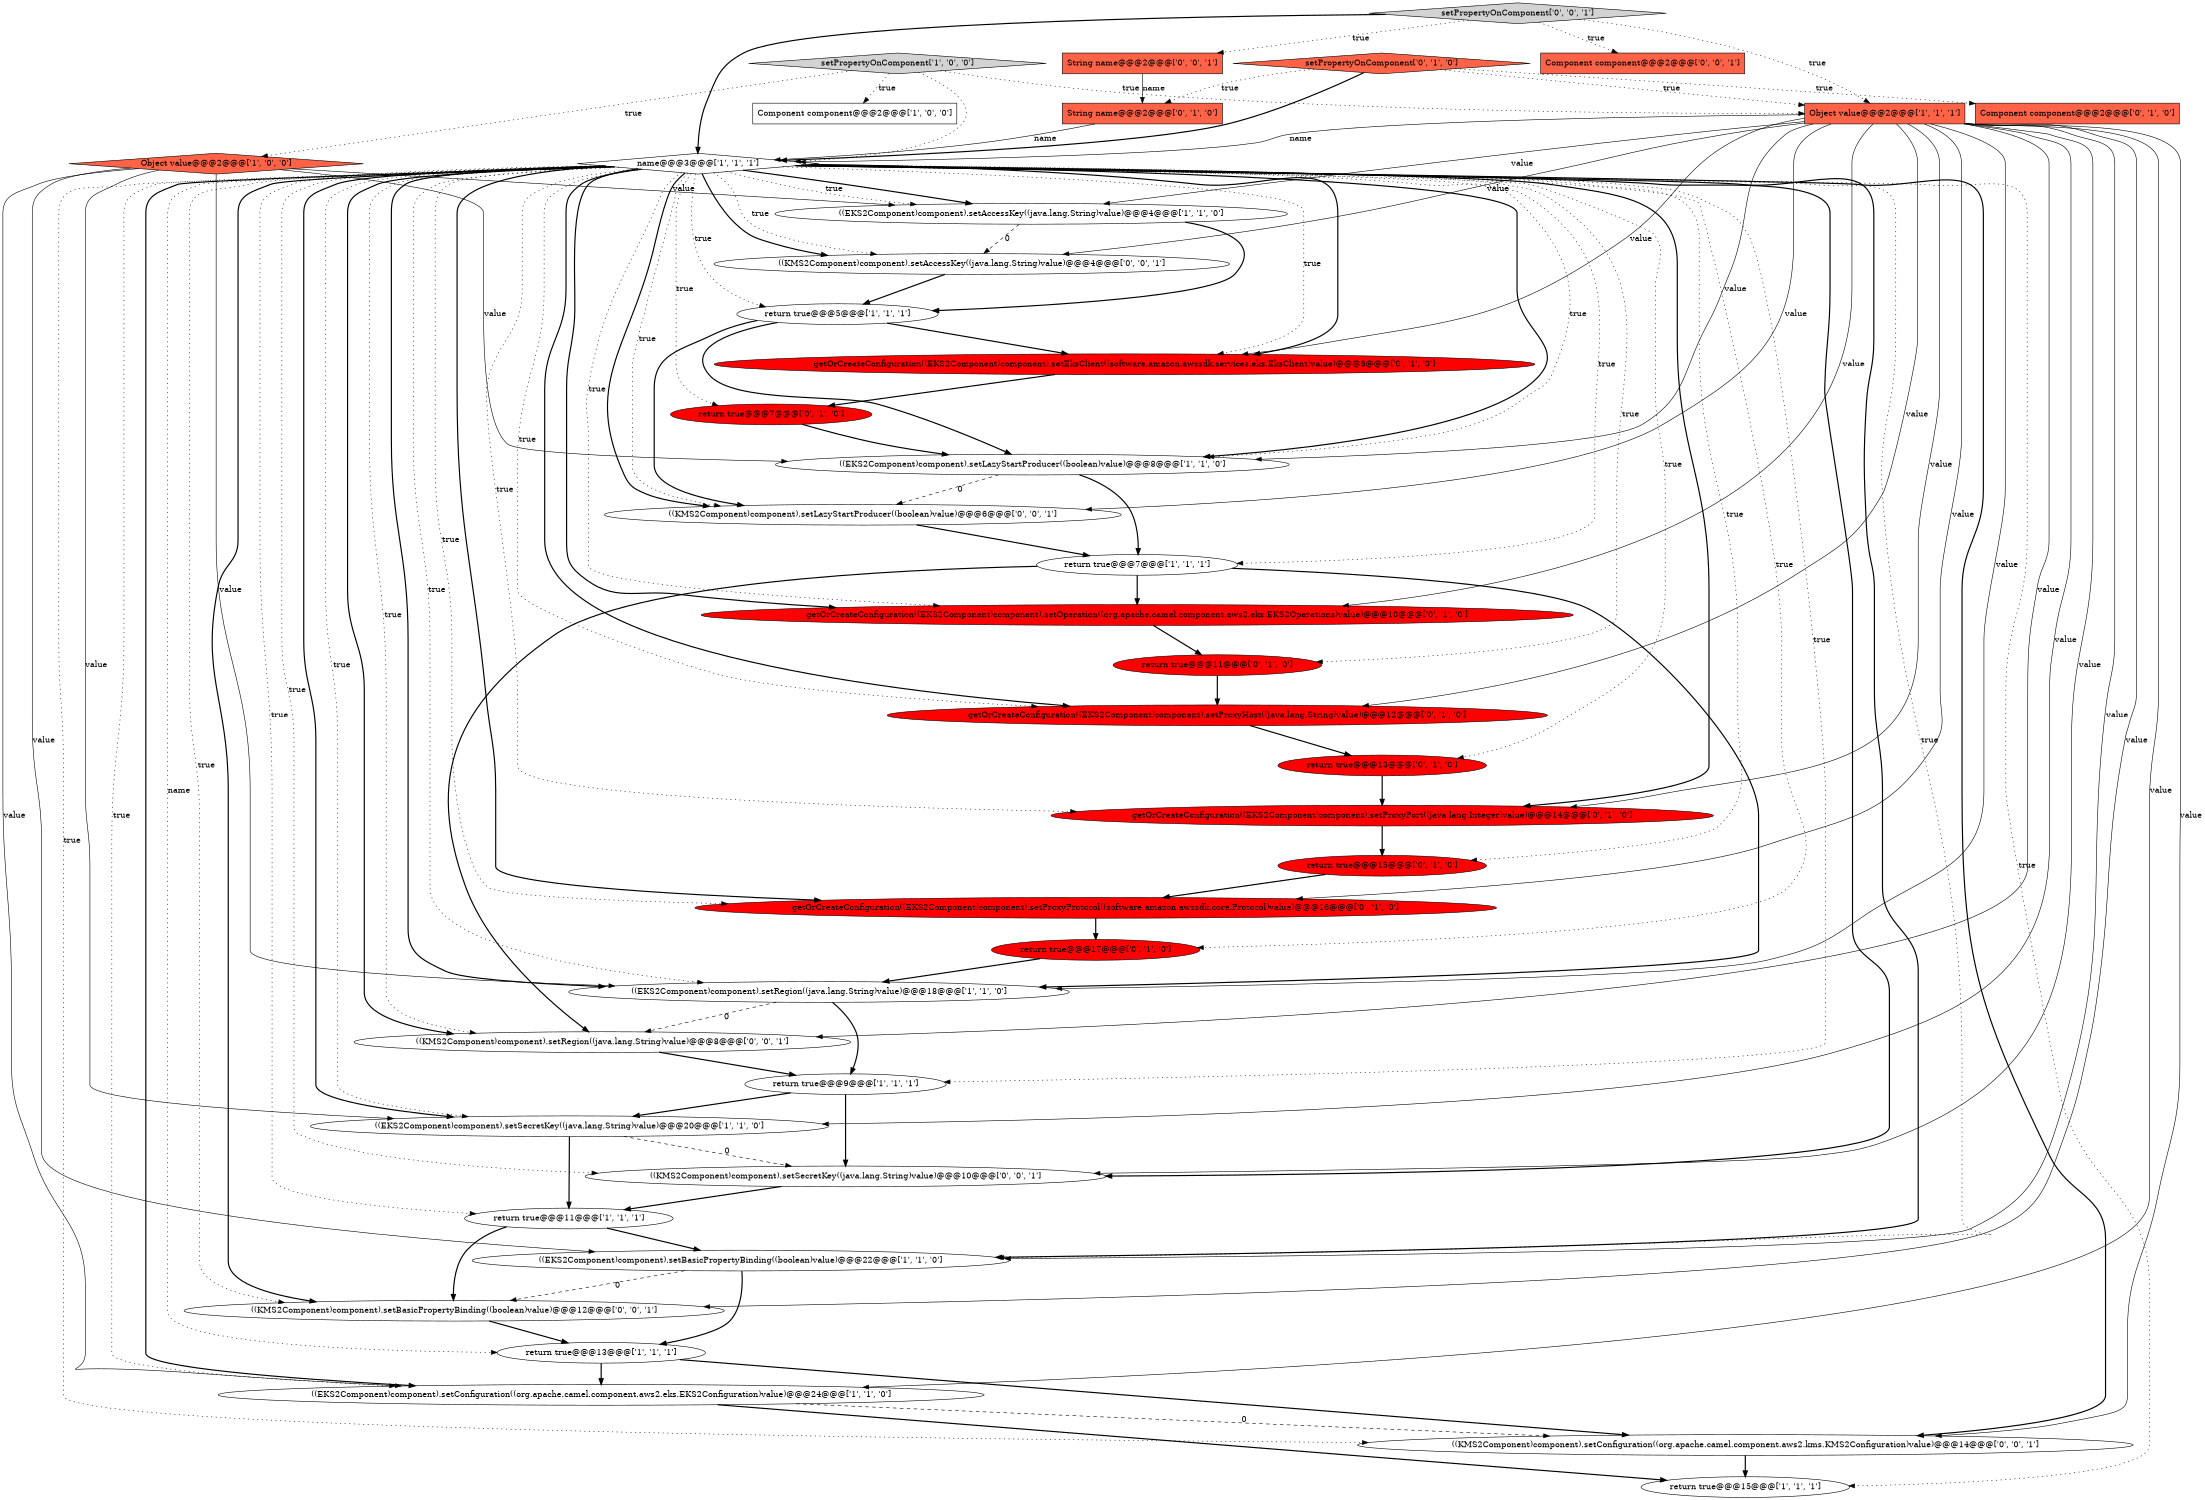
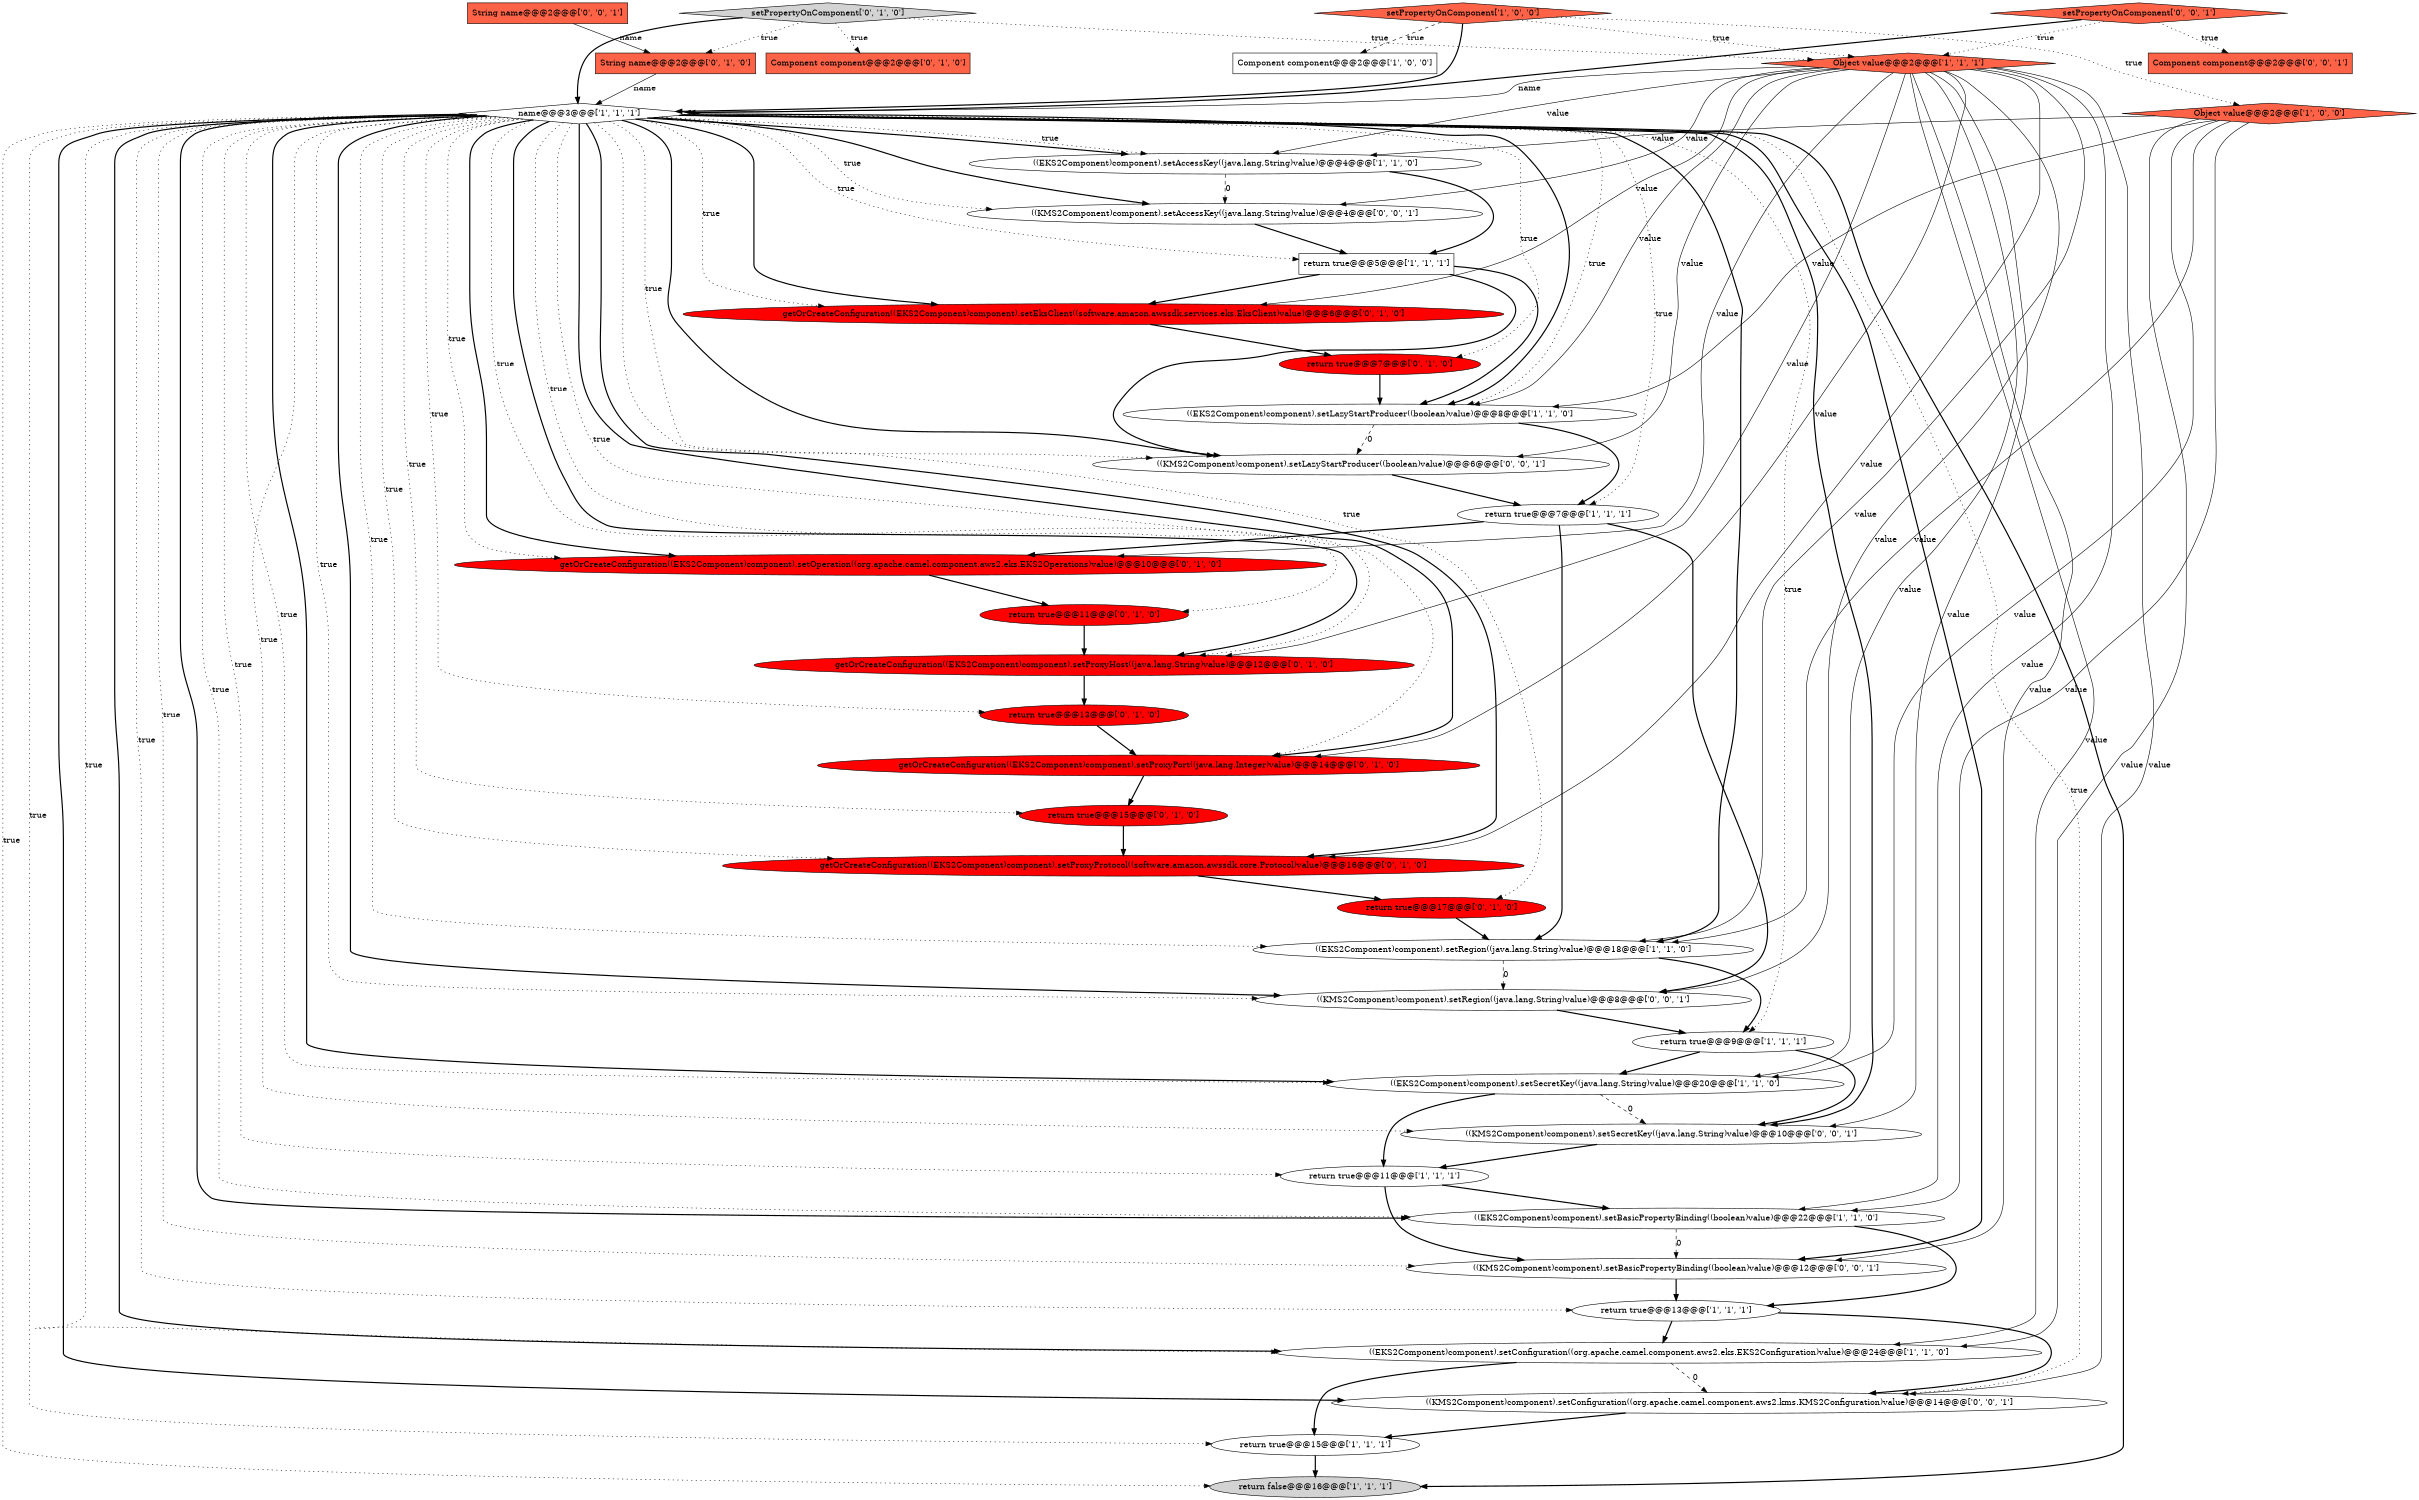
(1518, 13) -> (2139, 13)
(1346, 36) -> none
(897, 63) -> (1463, 13)
(1382, 63) -> (828, 13)
(878, 86) -> (1404, 37)
(1885, 114) -> (1908, 63)
(922, 144) -> (1091, 101)
(837, 314) -> (1376, 264)
(179, 791) -> (147, 740)
none -> (1315, 1487)
